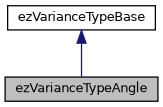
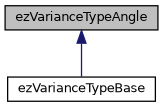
(82, 60) -> (82, 60)
